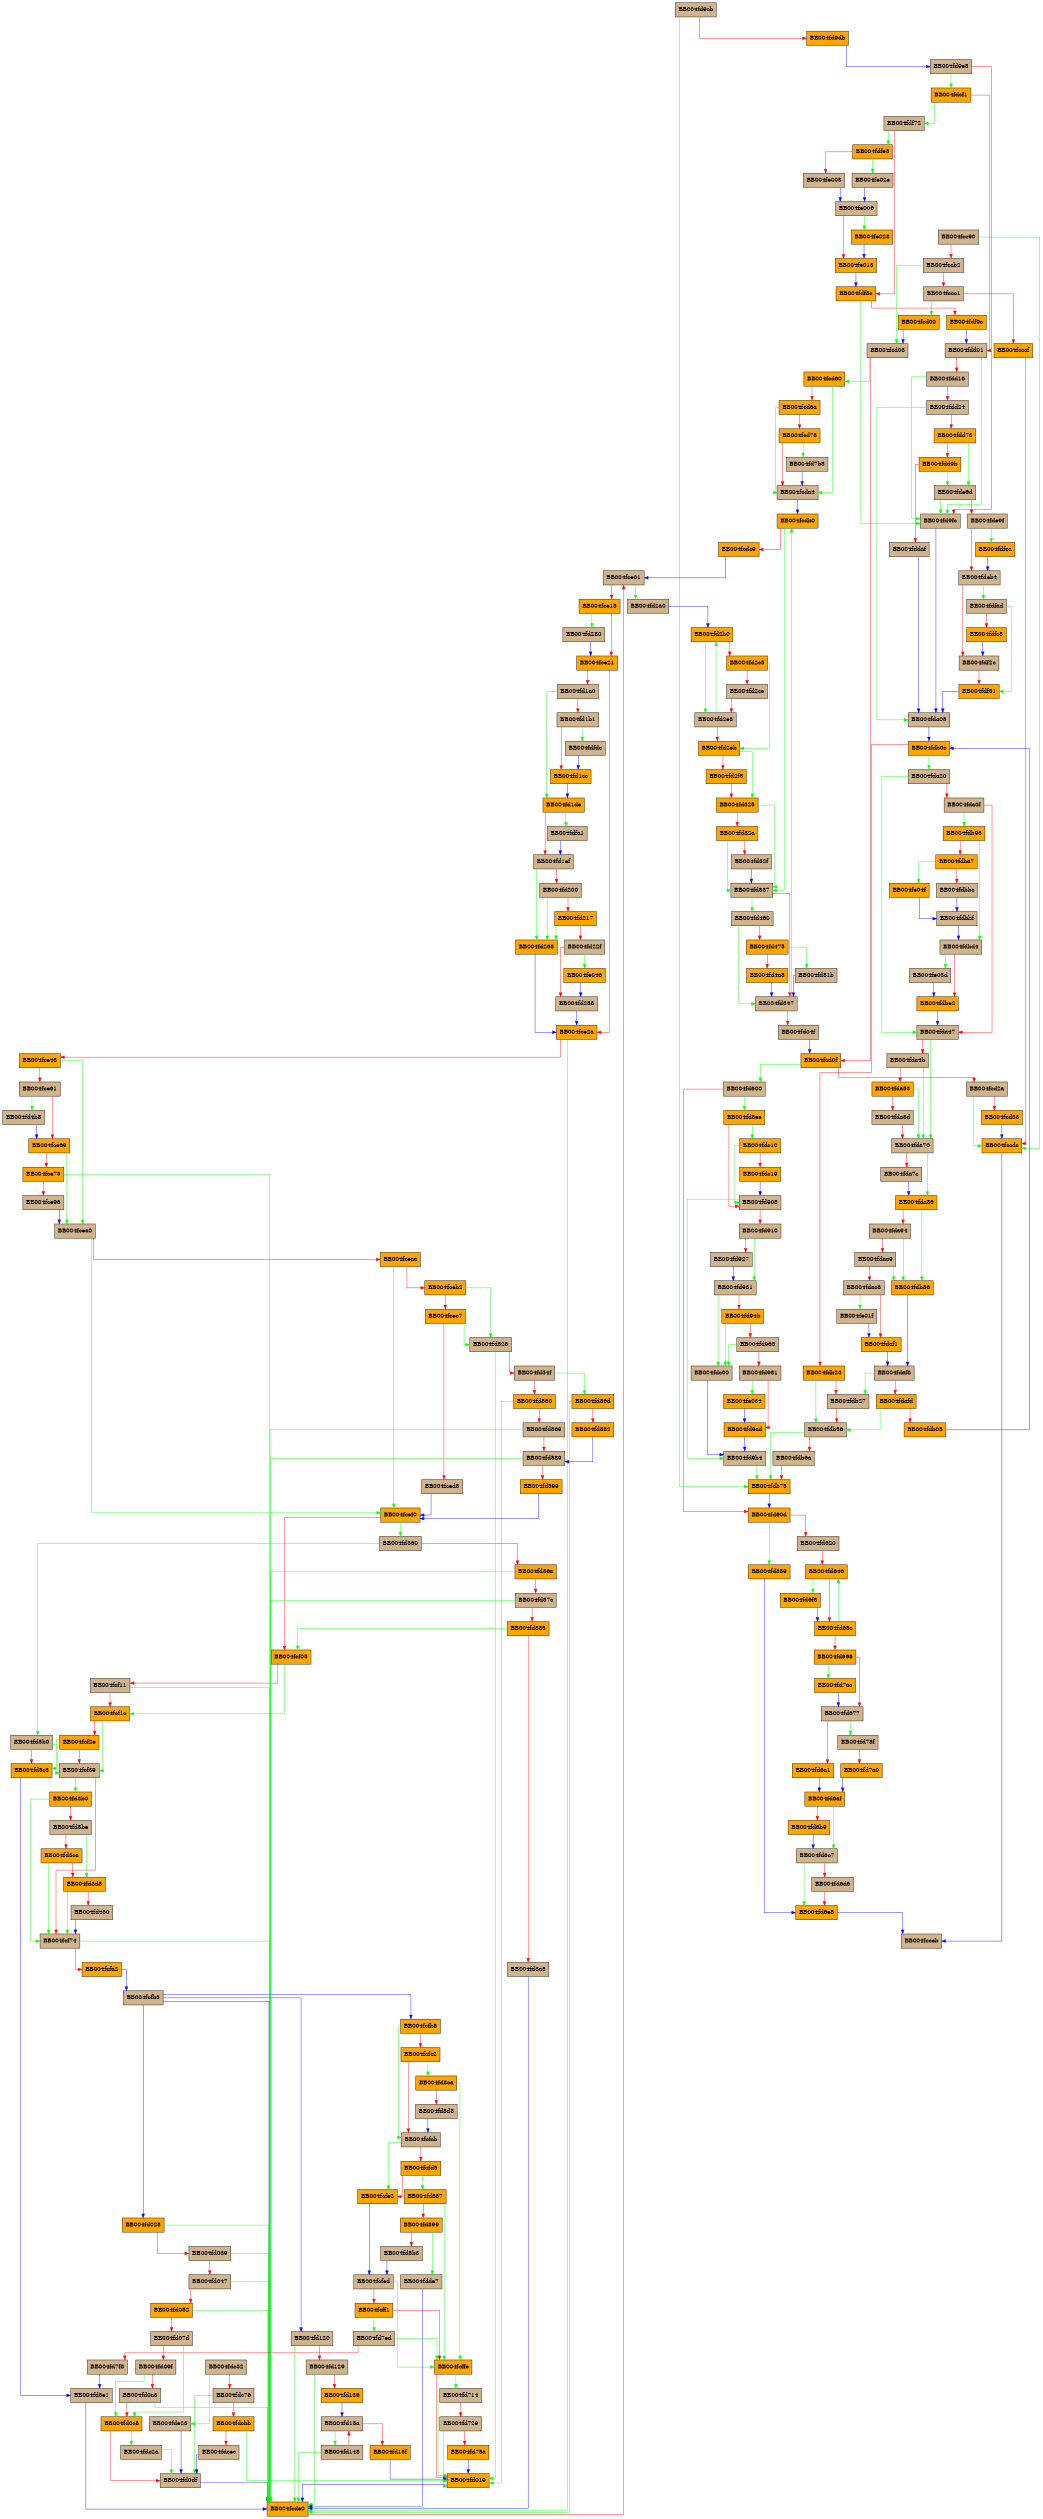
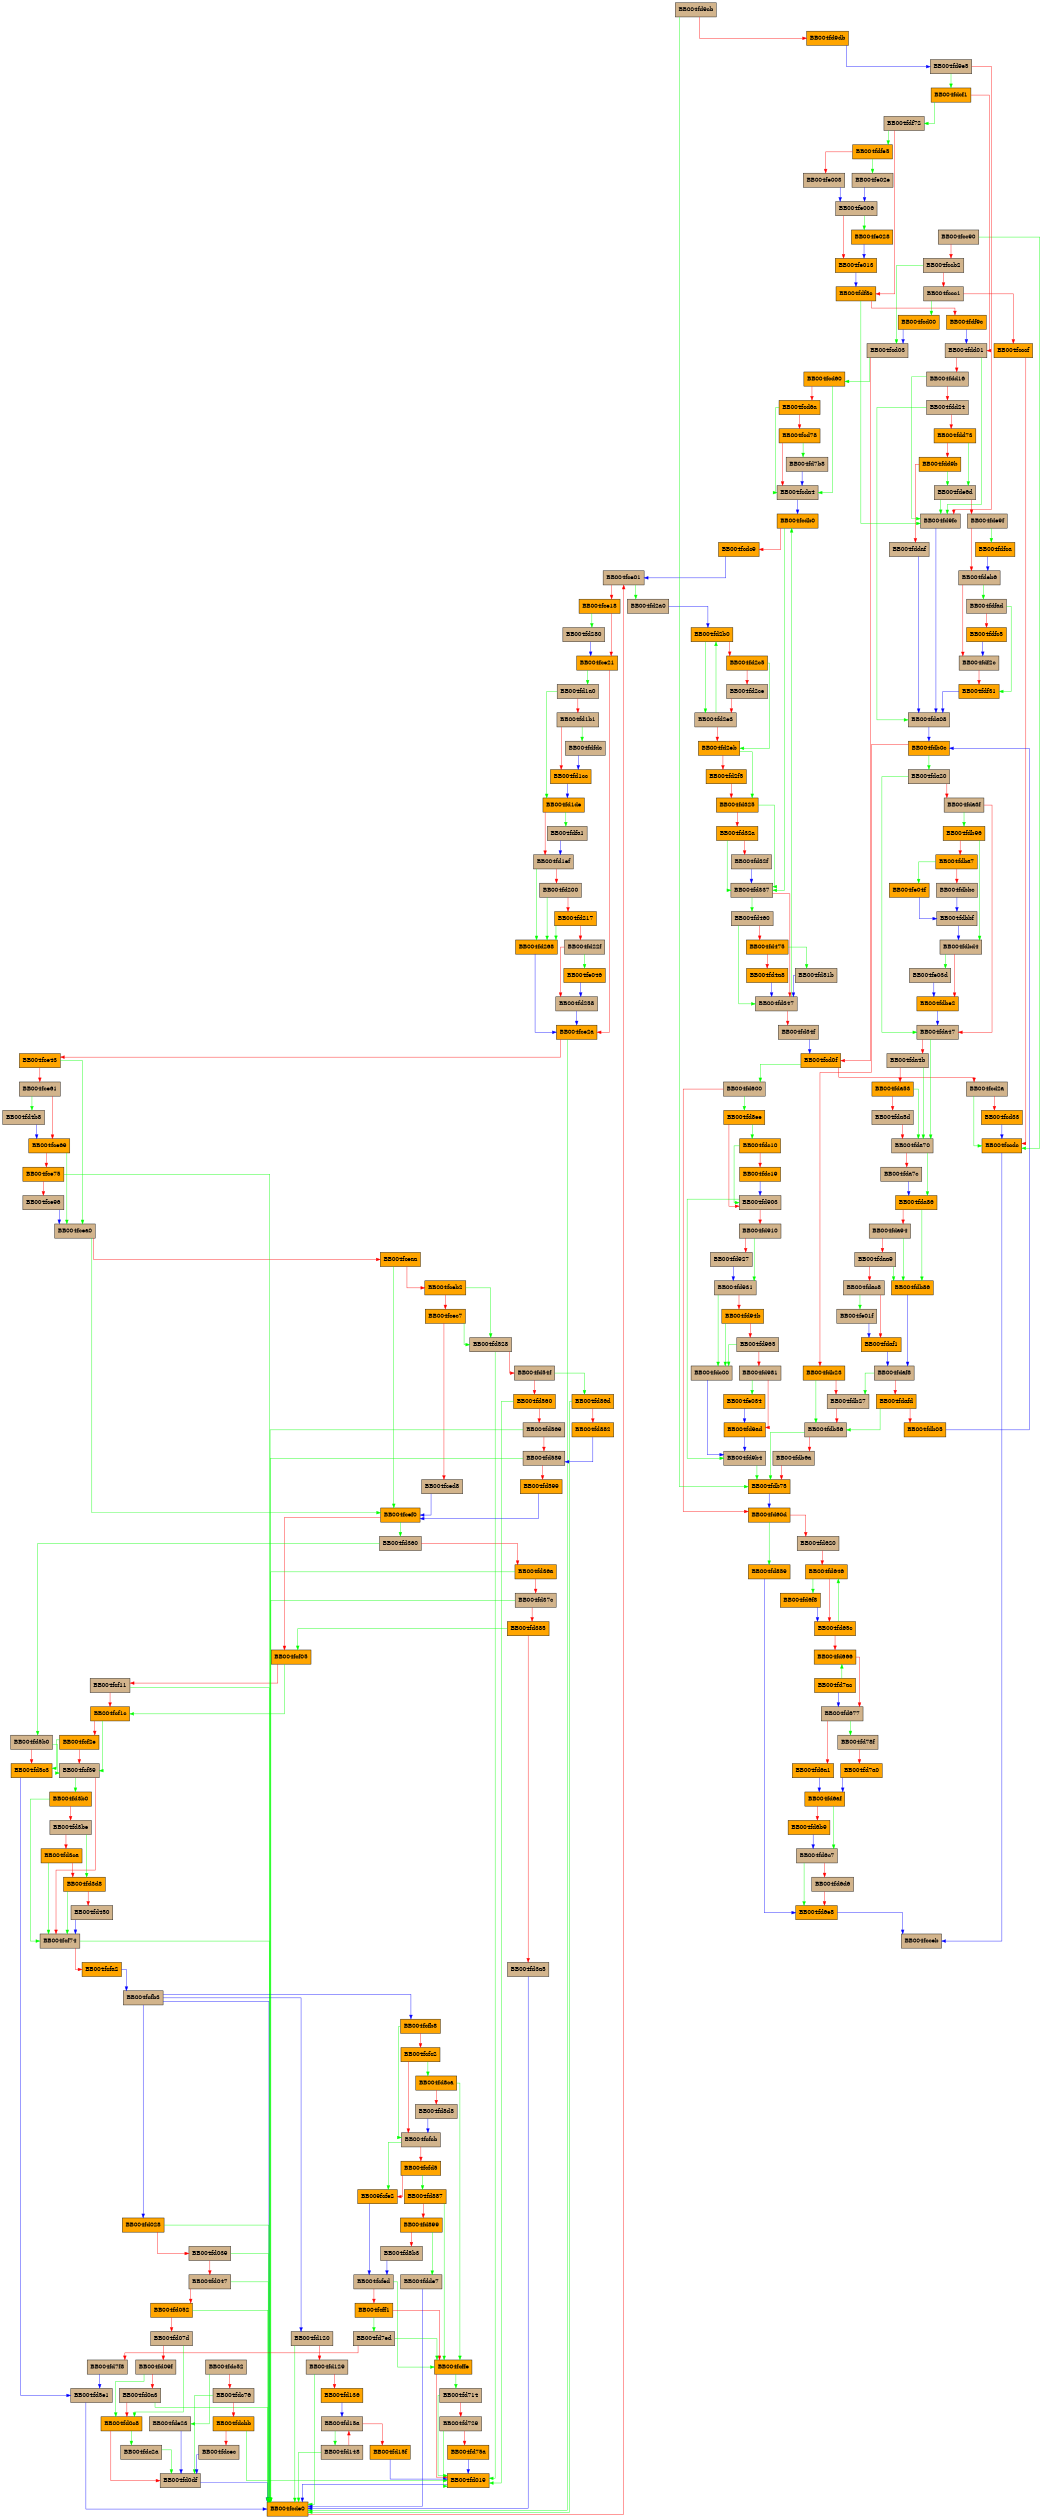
(979, 578) -> (979, 578)
(588, 675) -> (588, 675)
(828, 1669) -> (842, 1673)
(377, 2197) -> (377, 2197)
